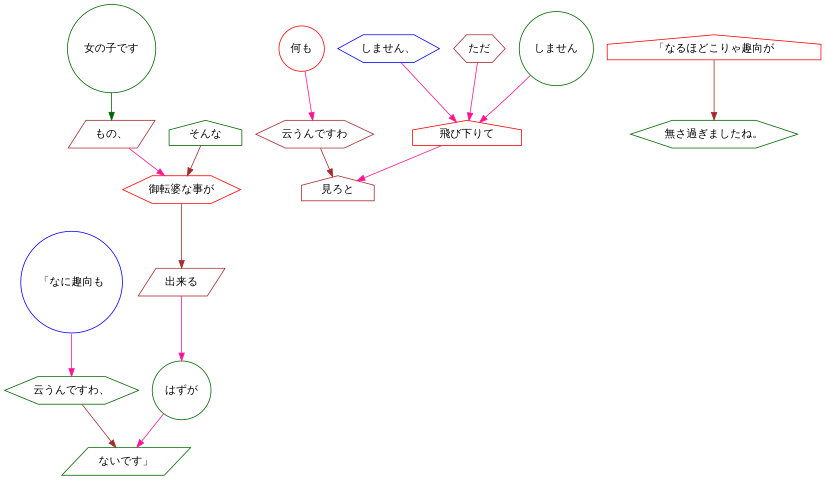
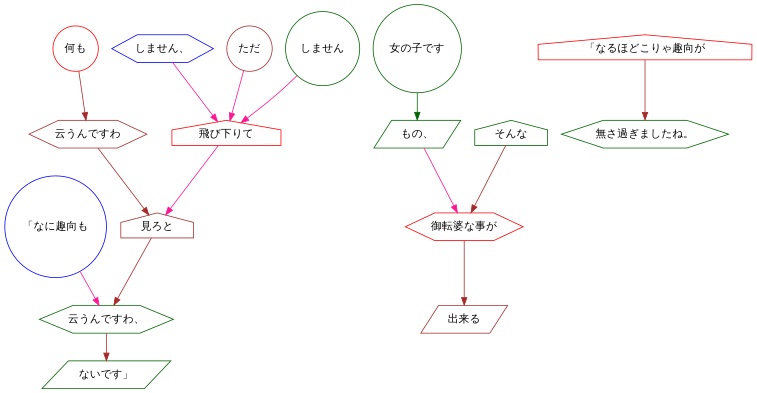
(479, 49) -> (250, 49)
(308, 92) -> (82, 92)
(112, 134) -> (417, 134)
none -> (135, 268)
(182, 390) -> none
